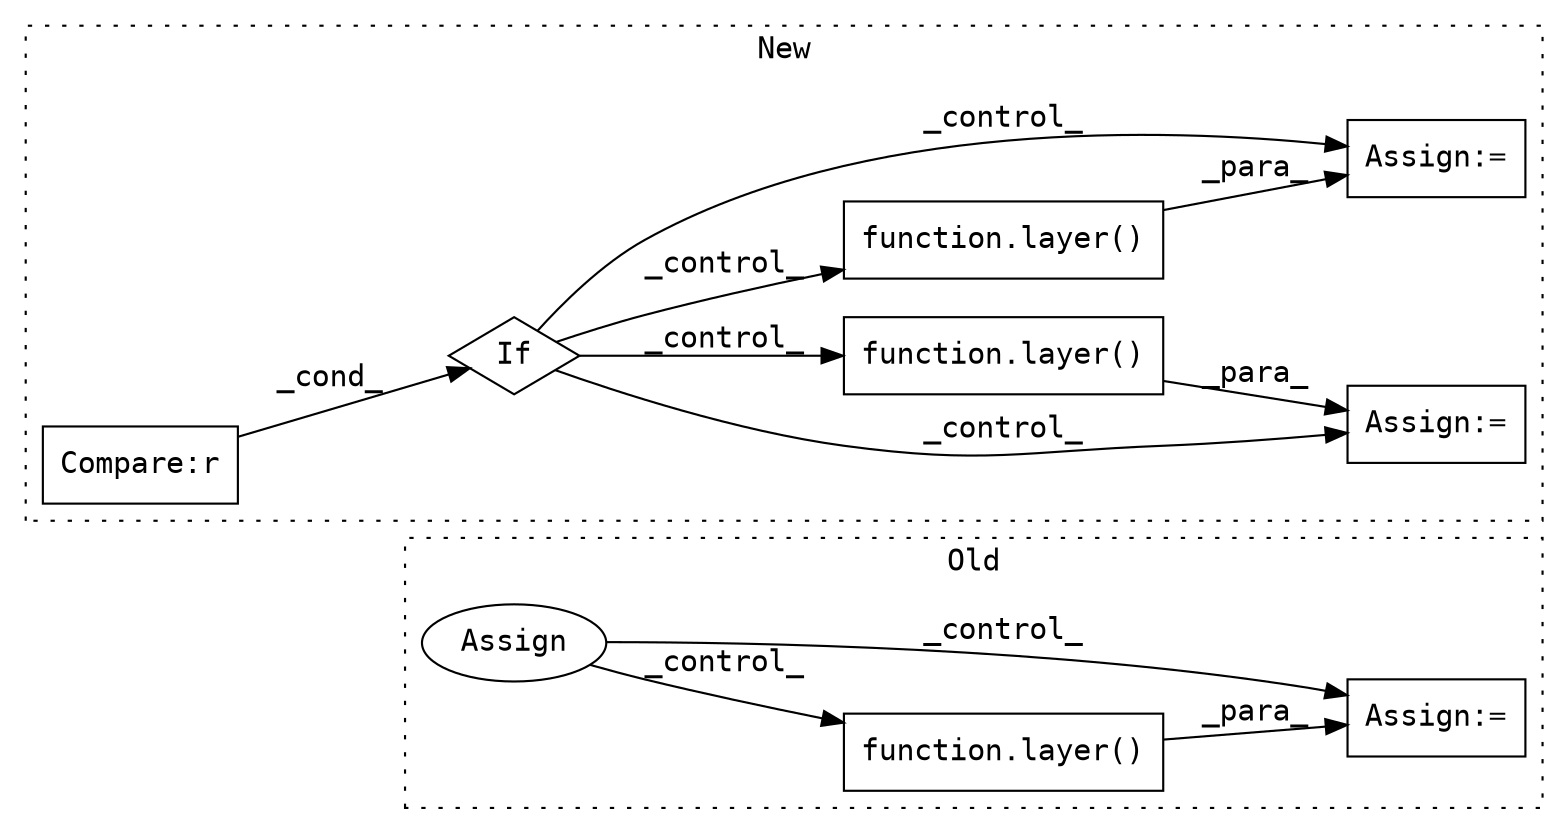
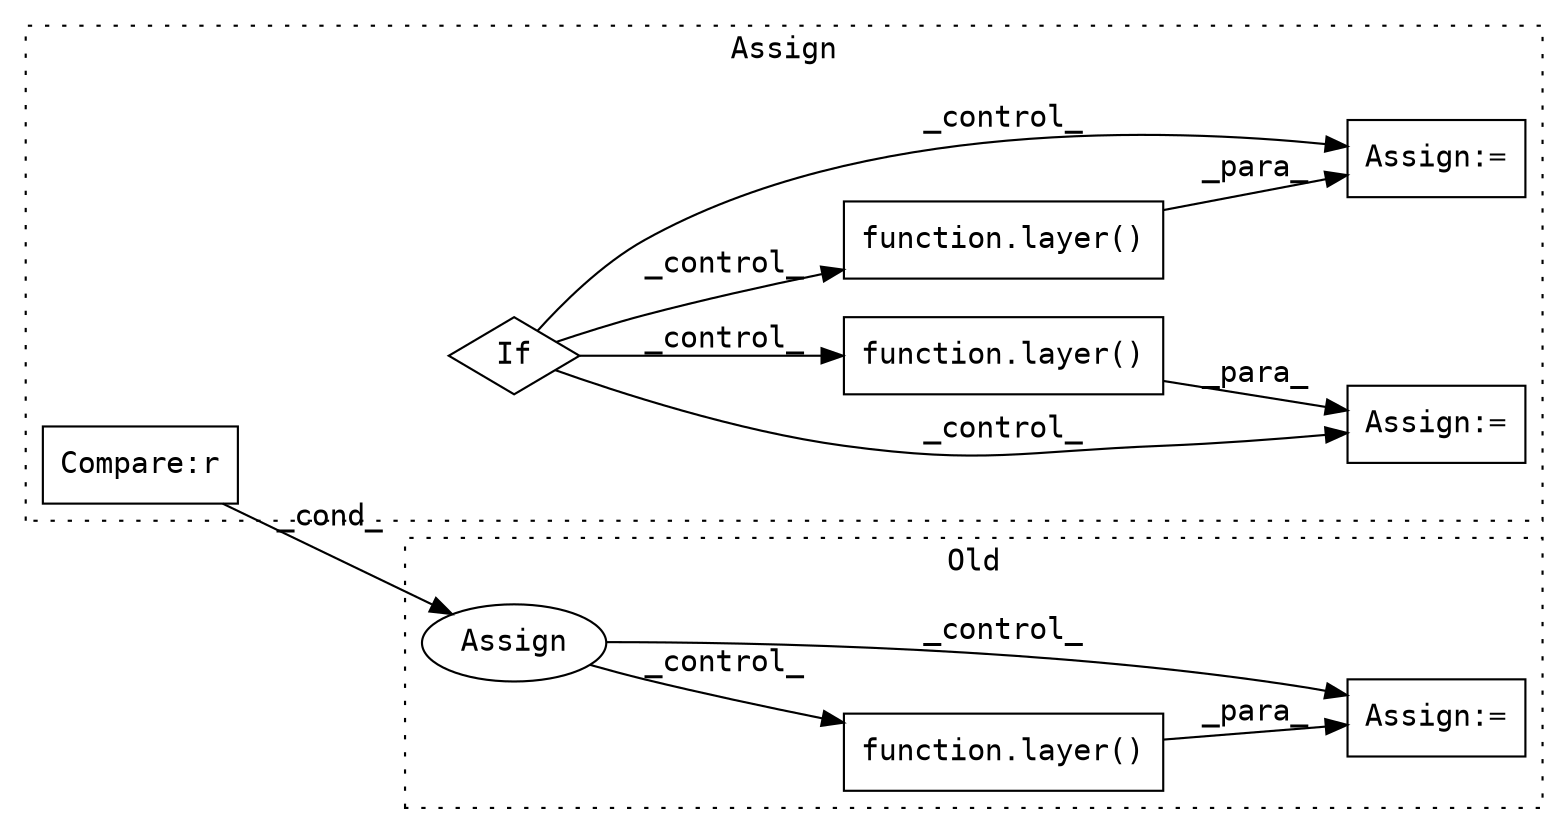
(784, 50) -> (784, 50)
(344, 405) -> (327, 554)
